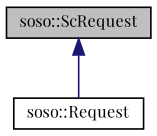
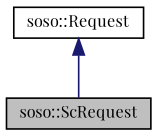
(79, 77) -> (79, 77)
